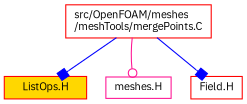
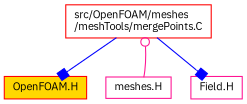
(131, 53) -> (146, 62)
(45, 88) -> (45, 88)
(217, 88) -> (217, 88)
